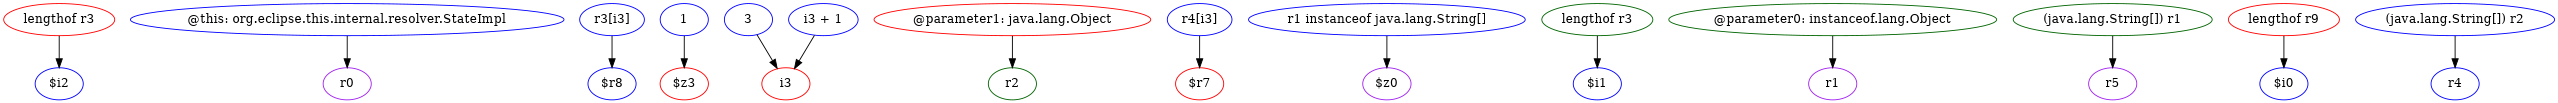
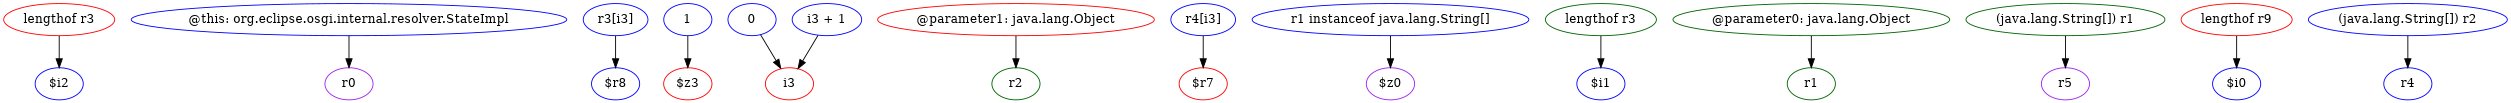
(347, 20) -> (349, 20)
(748, 20) -> (752, 20)
(1833, 20) -> (1811, 20)
(1833, 84) -> (1811, 84)
